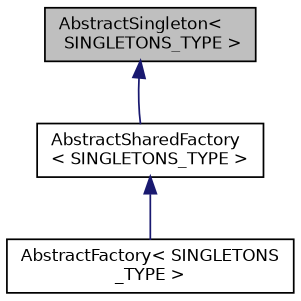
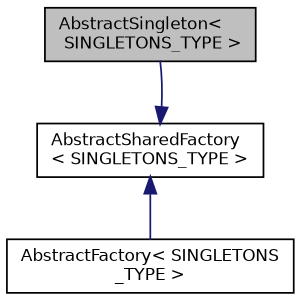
(139, 101) -> (162, 84)
